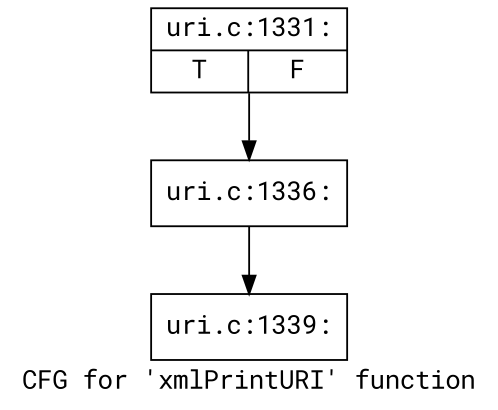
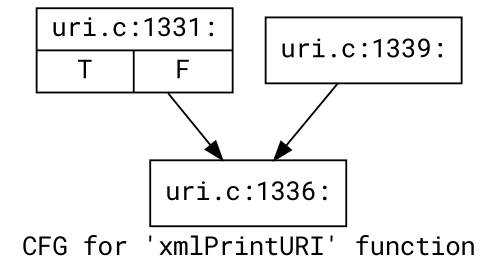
(249, 251) -> (312, 115)
